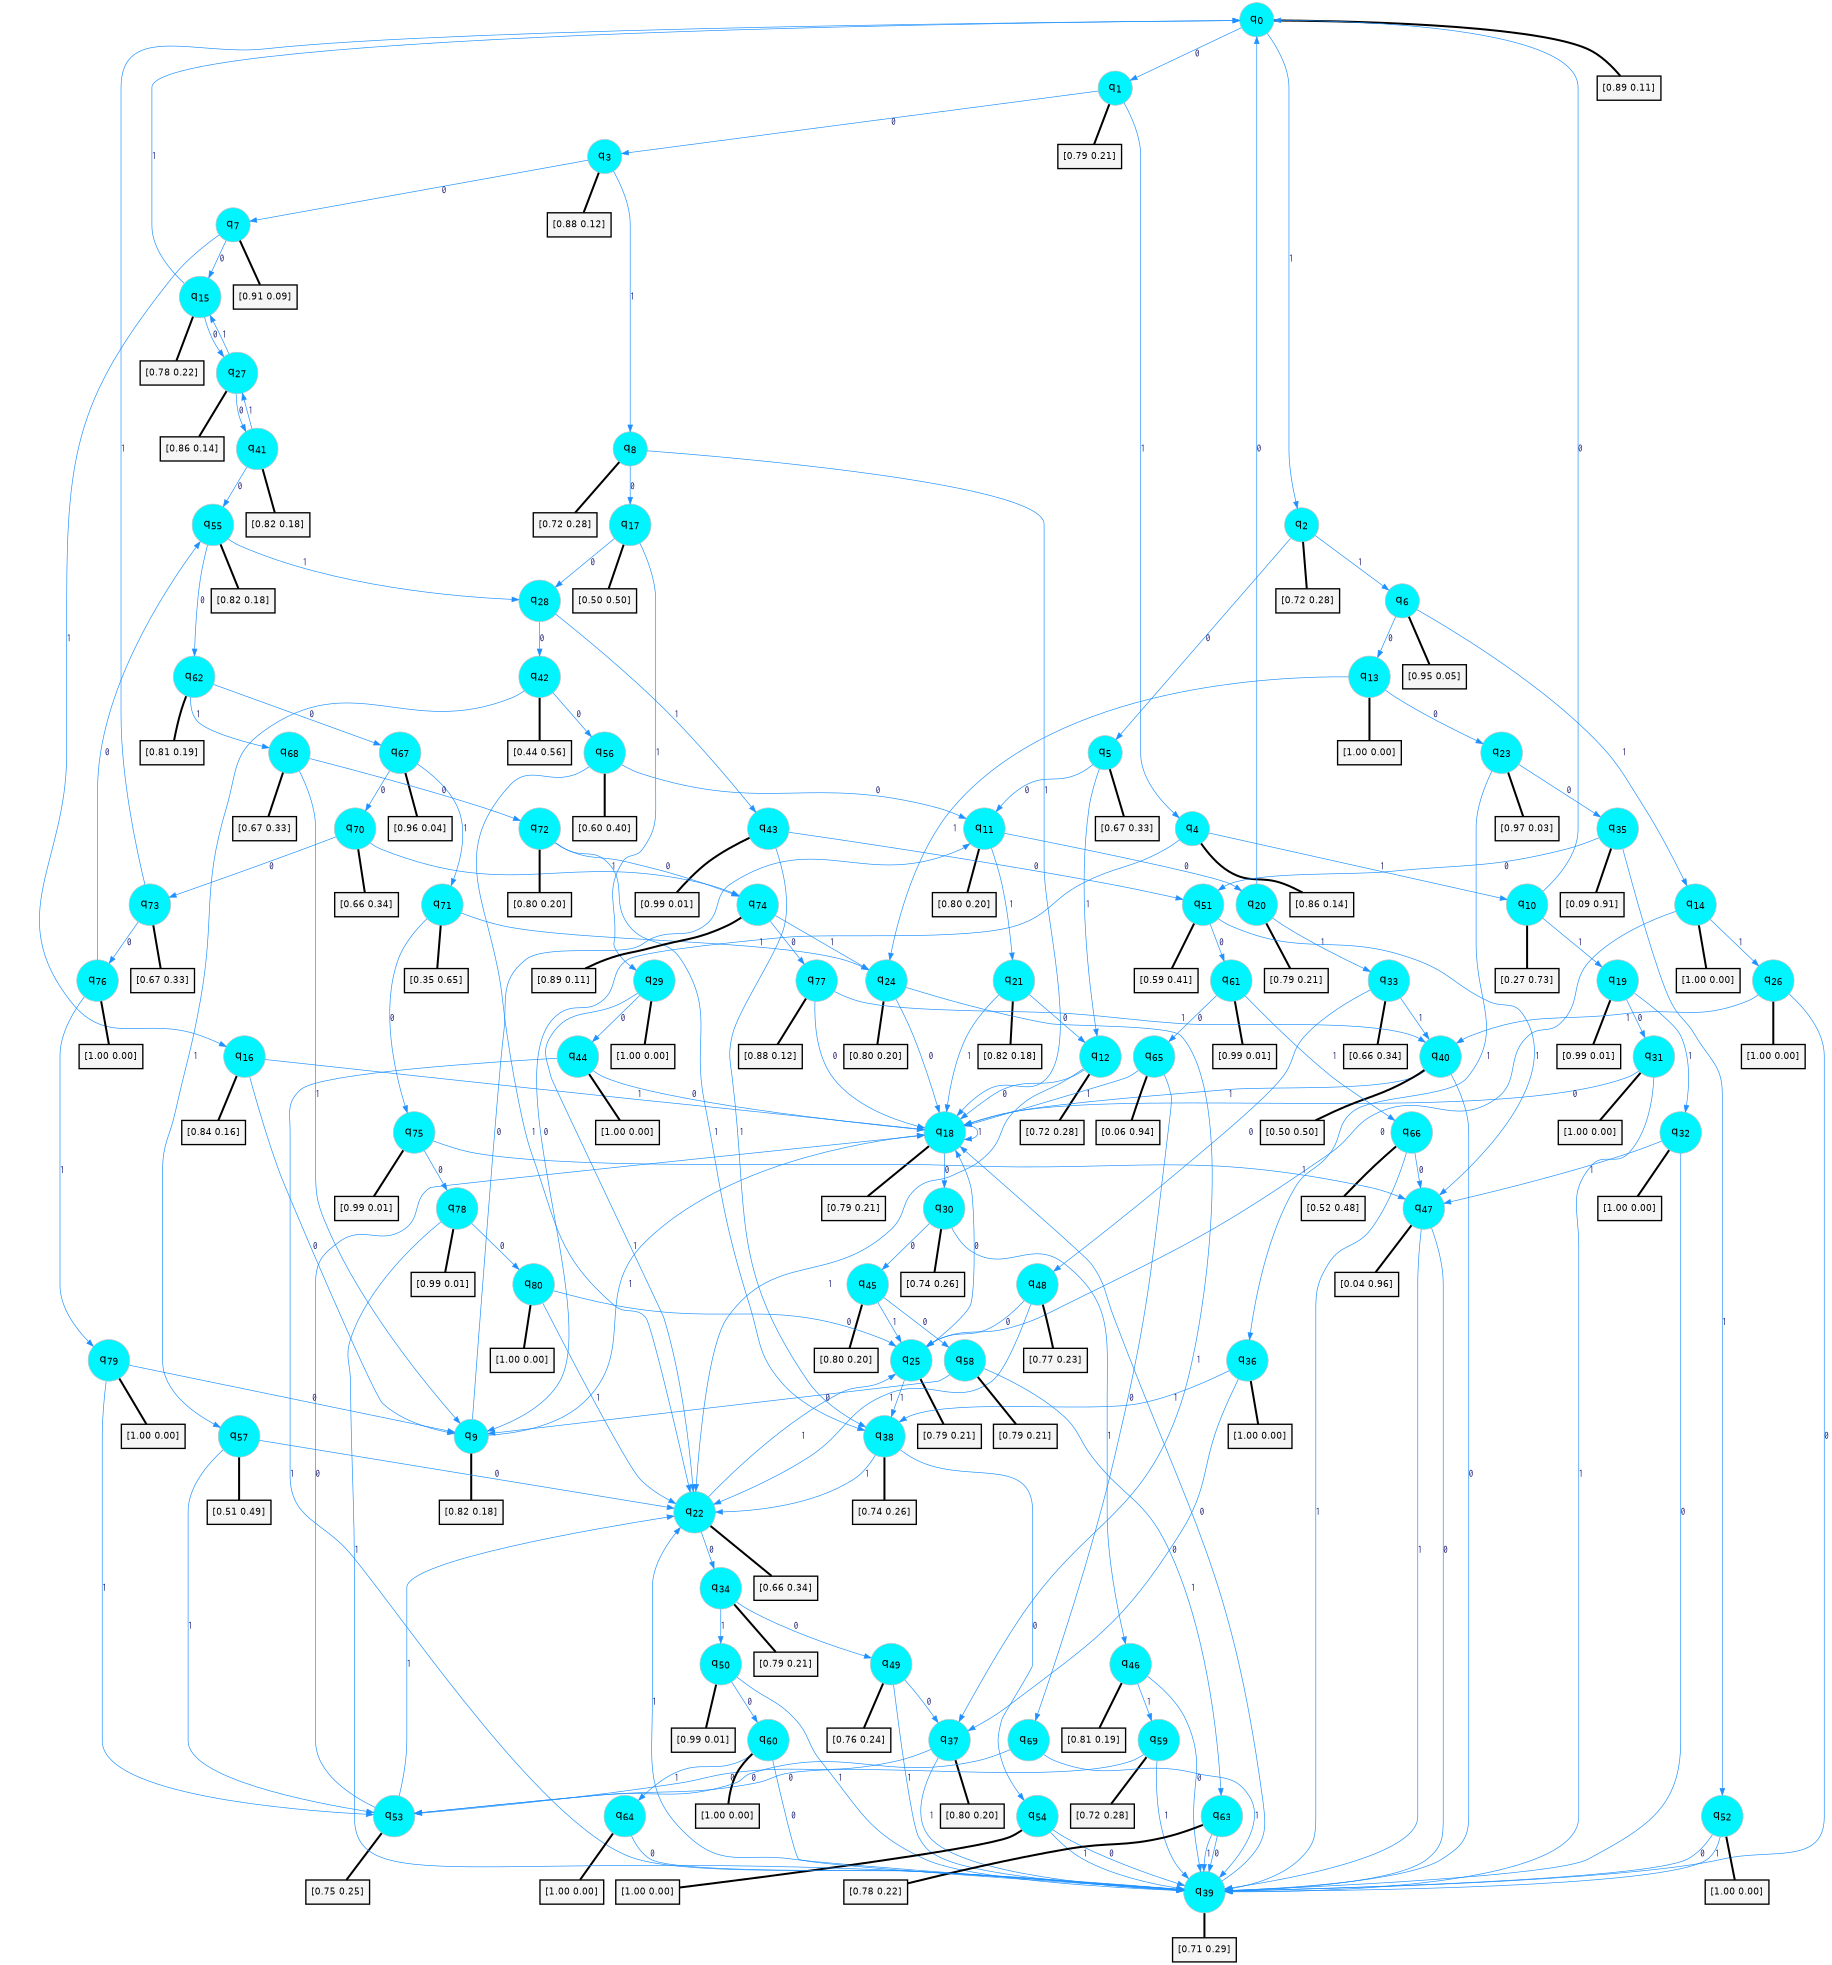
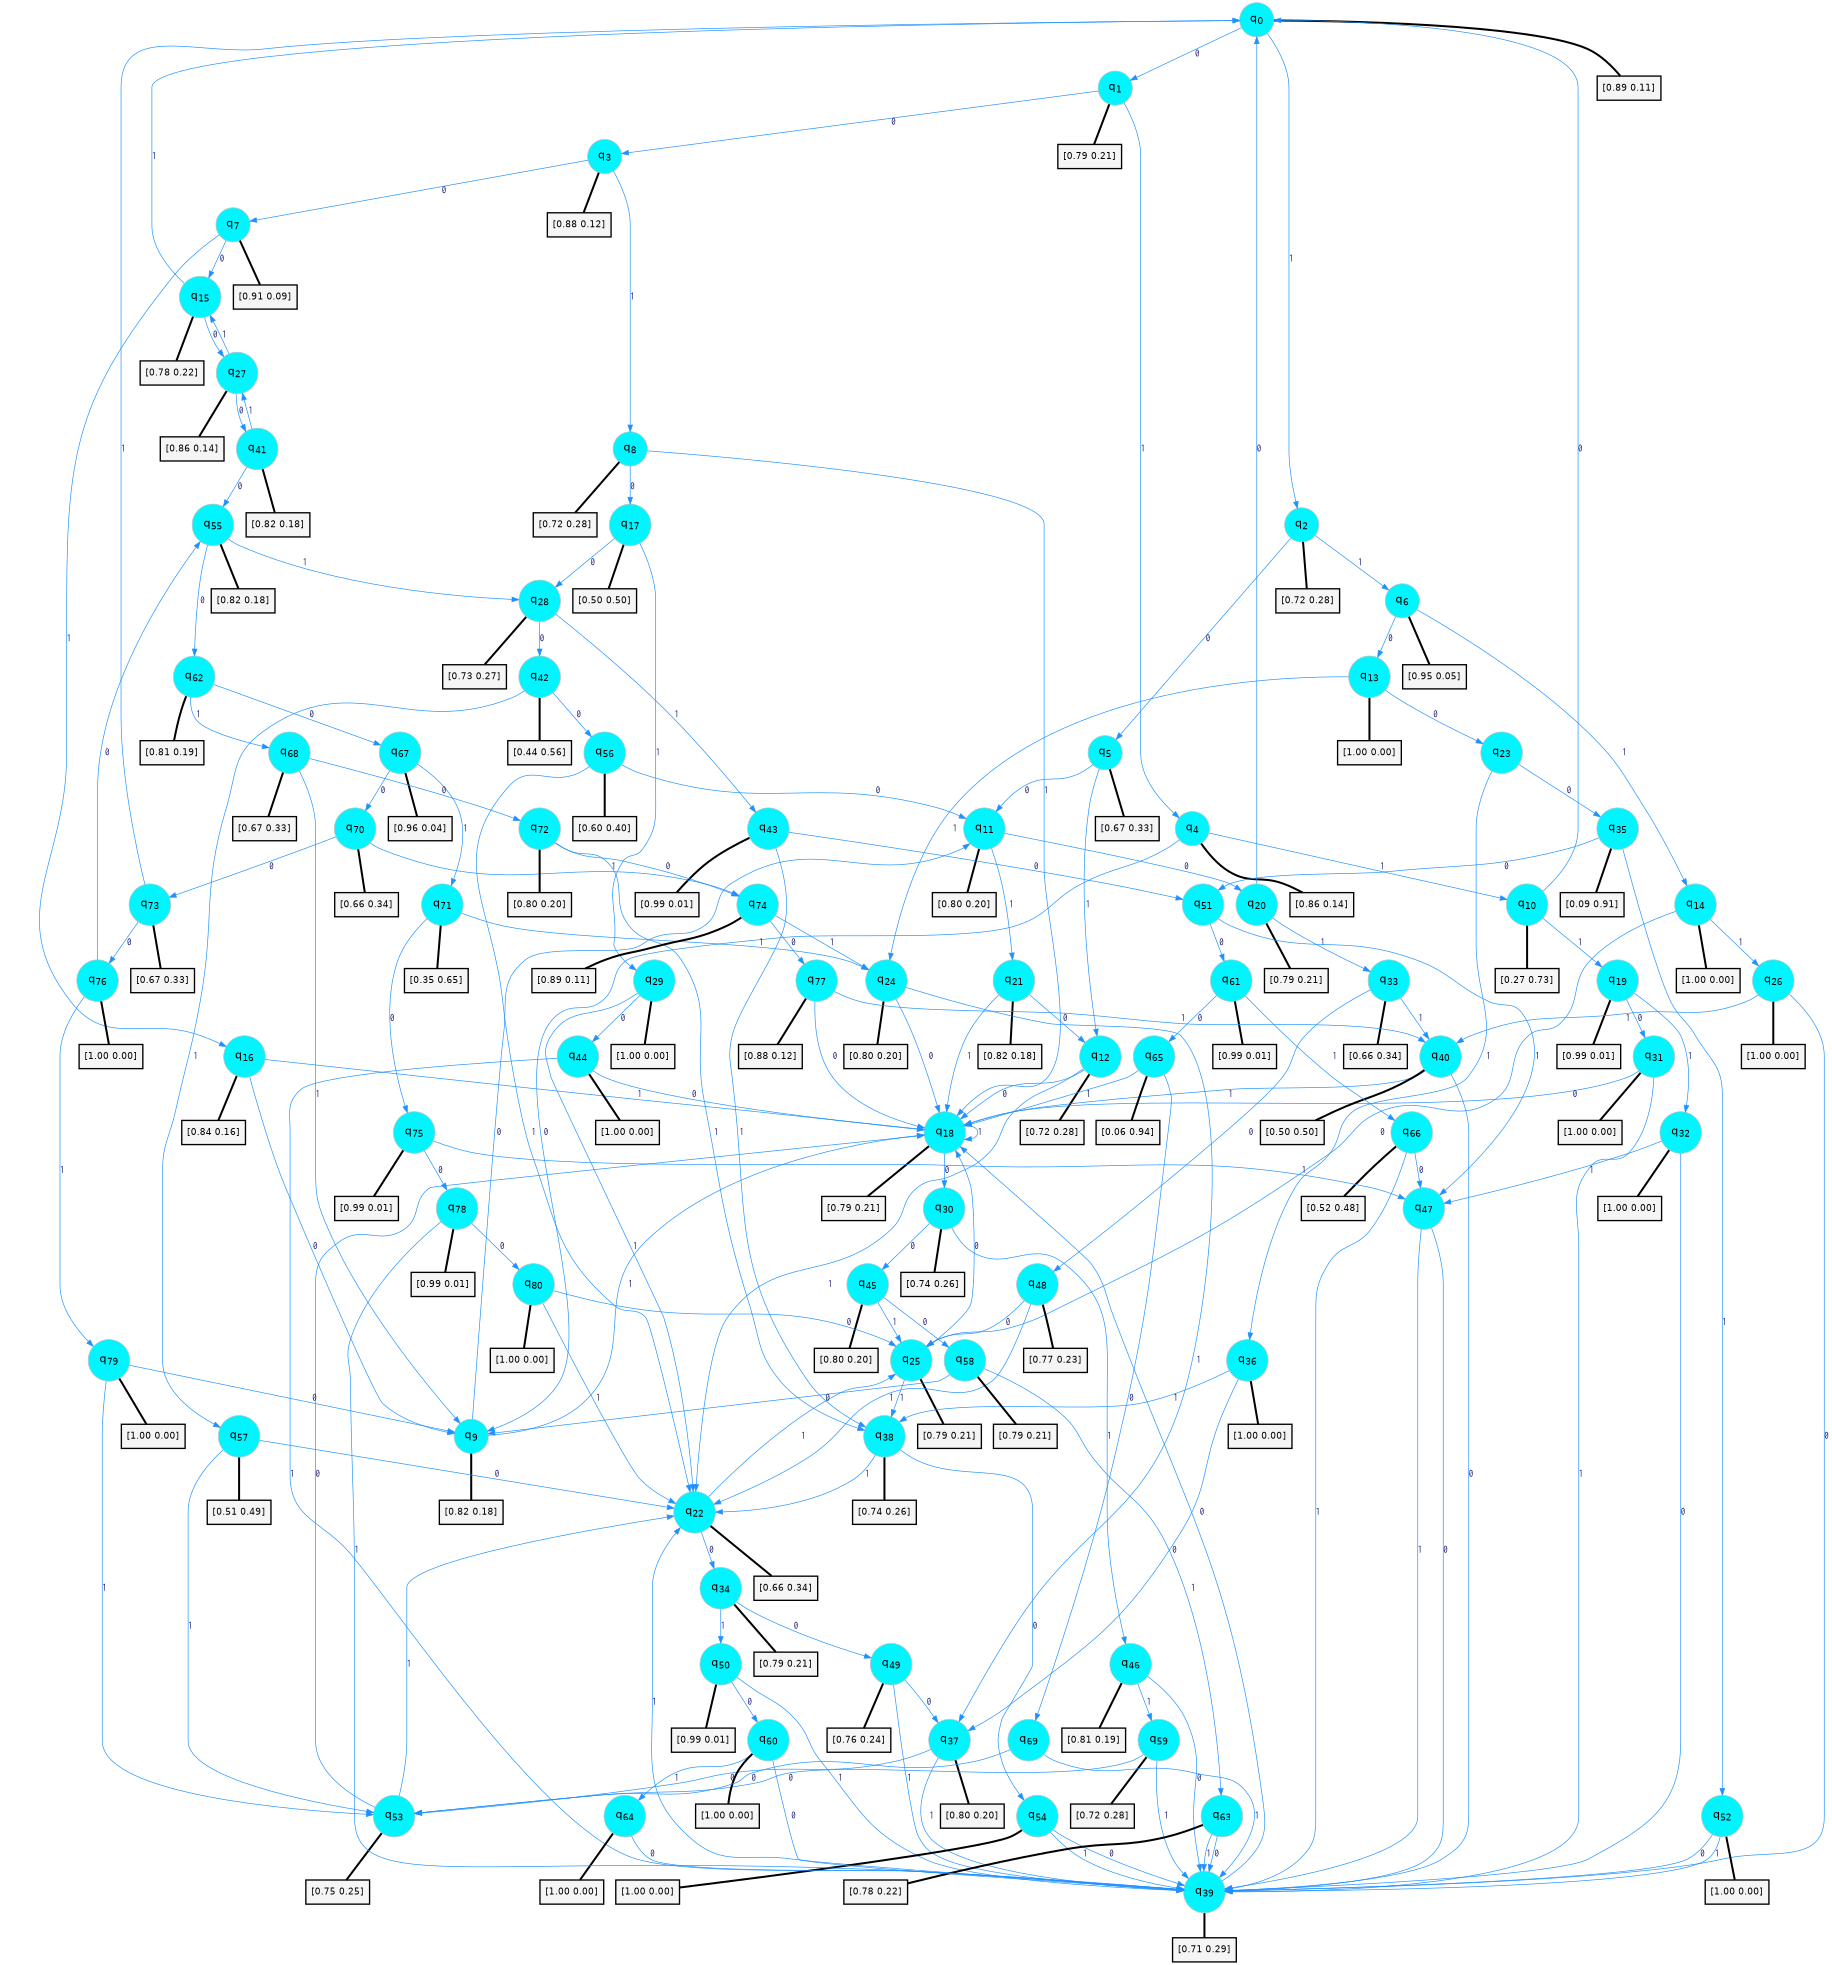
none -> (475, 677)
(1527, 829) -> none
(1166, 981) -> none
(1367, 1284) -> none
